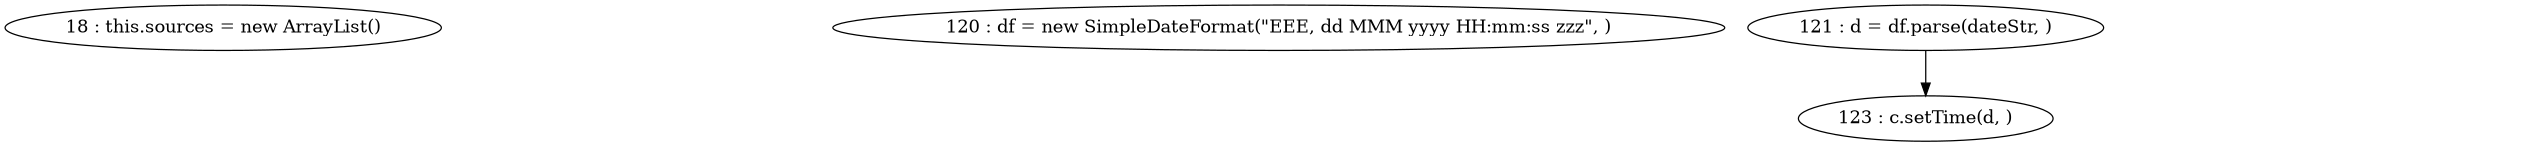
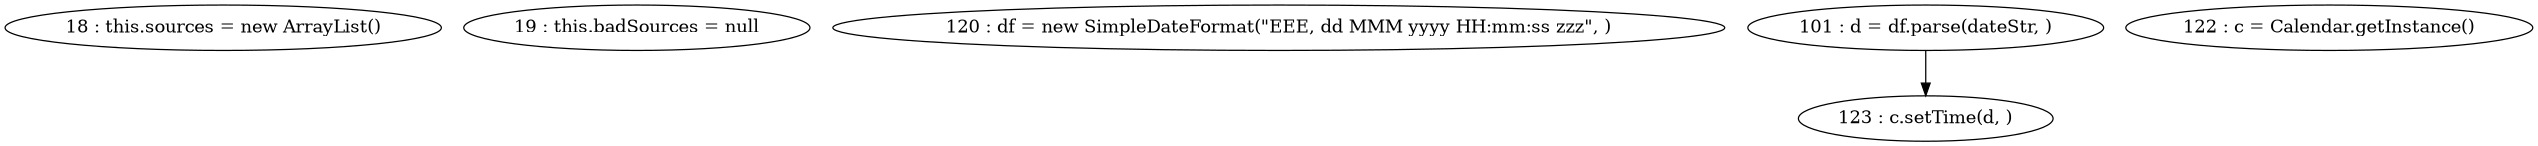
none -> (637, 28)
(1926, 28) -> (1926, 28)
none -> (2329, 28)
